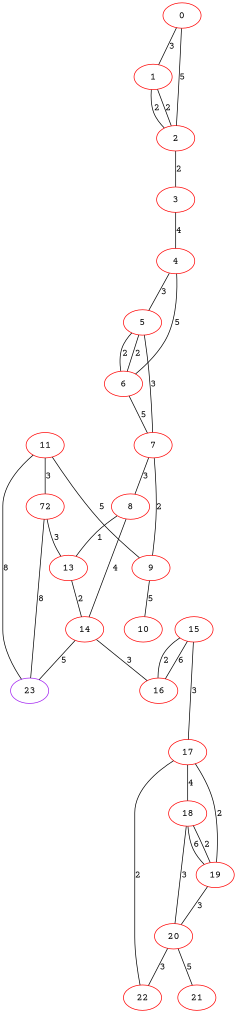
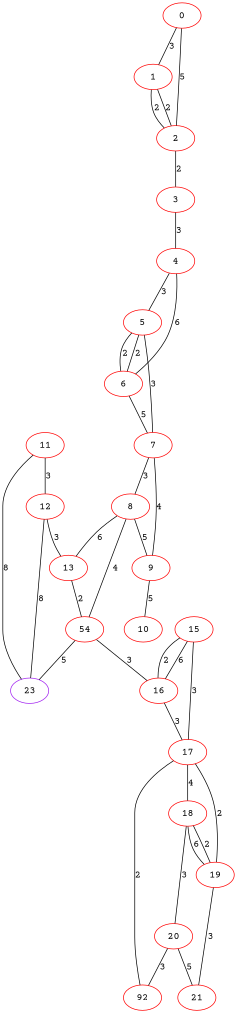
(179, 230) -> (179, 230)
(177, 322) -> (177, 322)
(45, 507) -> (45, 507)
(159, 507) -> (159, 507)
(92, 511) -> (141, 537)
(100, 537) -> (100, 537)
(85, 629) -> (85, 629)
none -> (173, 721)
(194, 906) -> (206, 936)
(143, 998) -> (143, 998)
